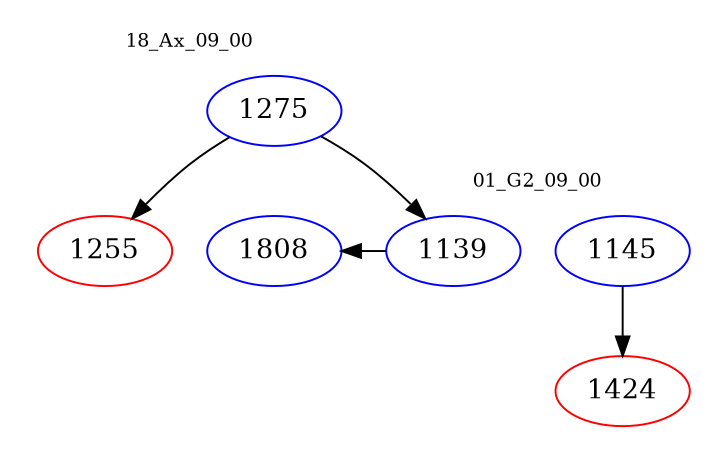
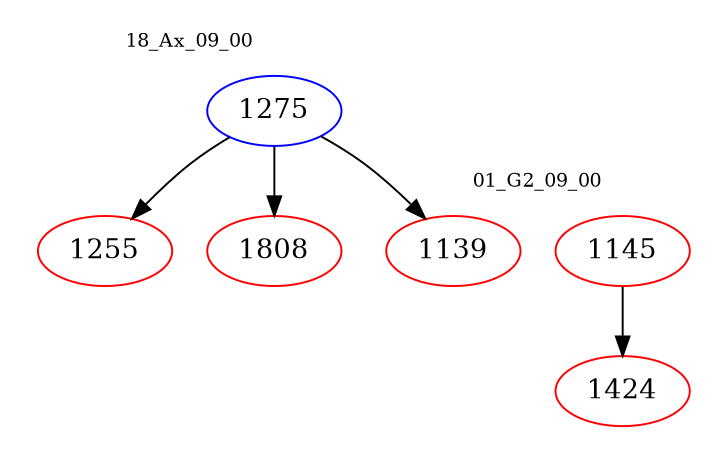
(274, 251) -> (274, 251)
(374, 251) -> (274, 171)
(453, 251) -> (453, 251)
(623, 251) -> (623, 251)
